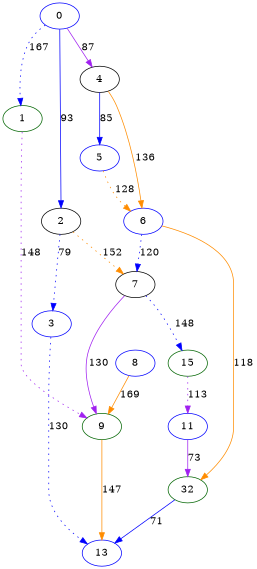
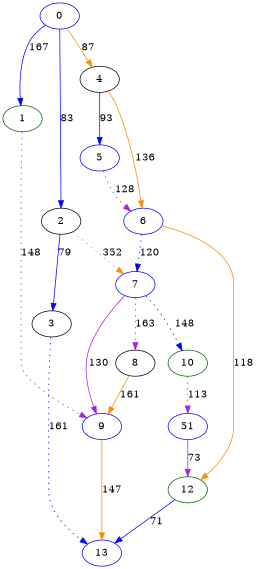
(78, 45) -> (78, 45)
(23, 58) -> (23, 58)
(67, 119) -> (67, 119)
(107, 119) -> (107, 119)
(112, 190) -> (112, 190)
(113, 253) -> (113, 253)
(57, 269) -> (57, 269)
(135, 285) -> (135, 285)
none -> (135, 320)
(52, 324) -> (52, 324)
(135, 363) -> (135, 363)
(188, 363) -> (188, 363)
(130, 395) -> (130, 395)
(59, 426) -> (59, 426)
(102, 426) -> (102, 426)
(188, 426) -> (188, 426)
(188, 490) -> (188, 490)
